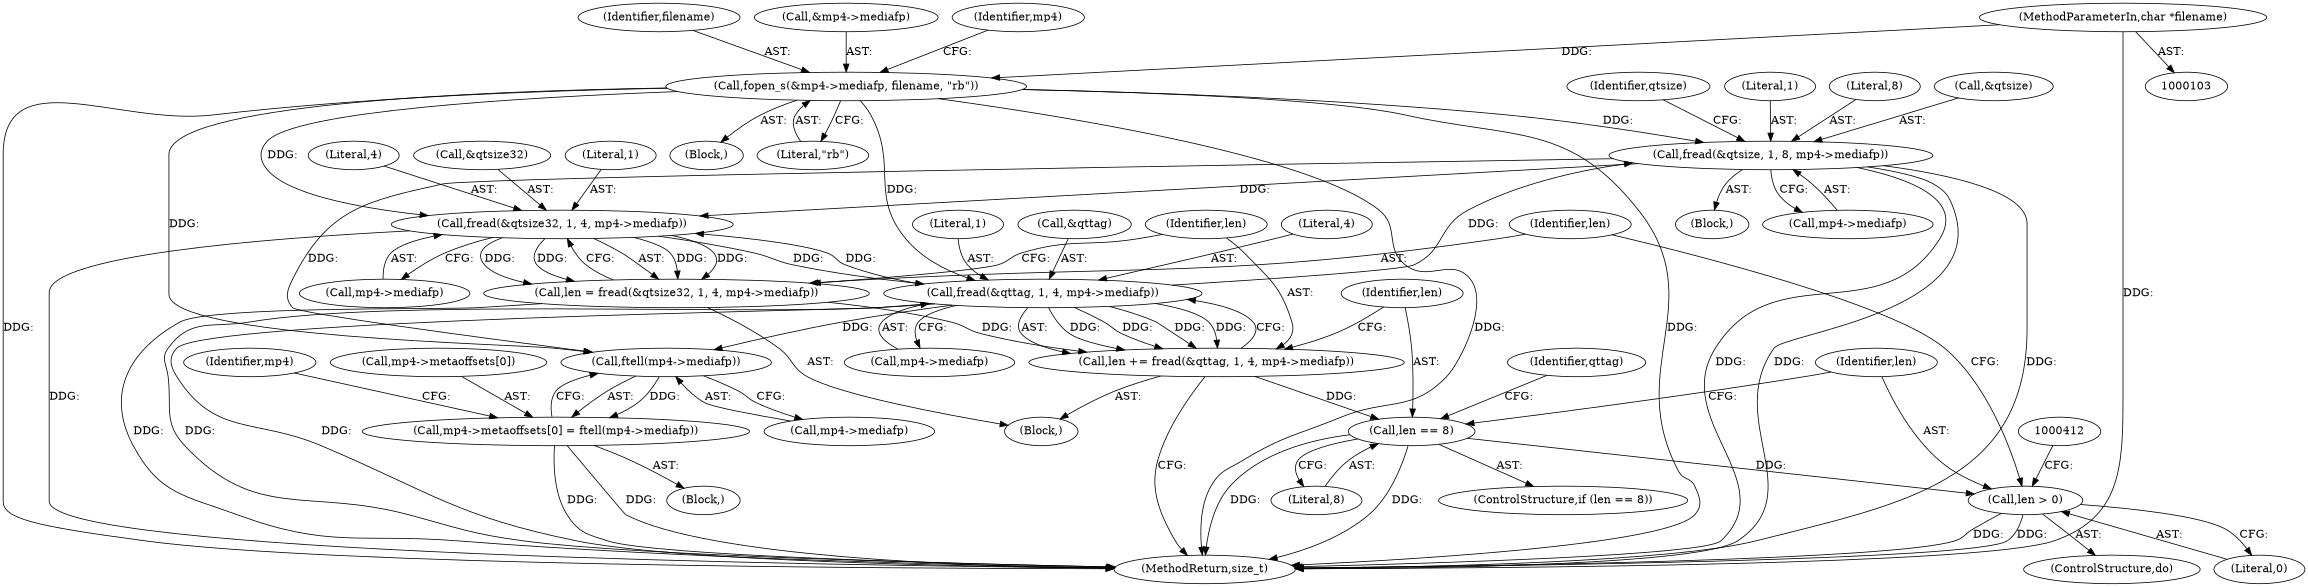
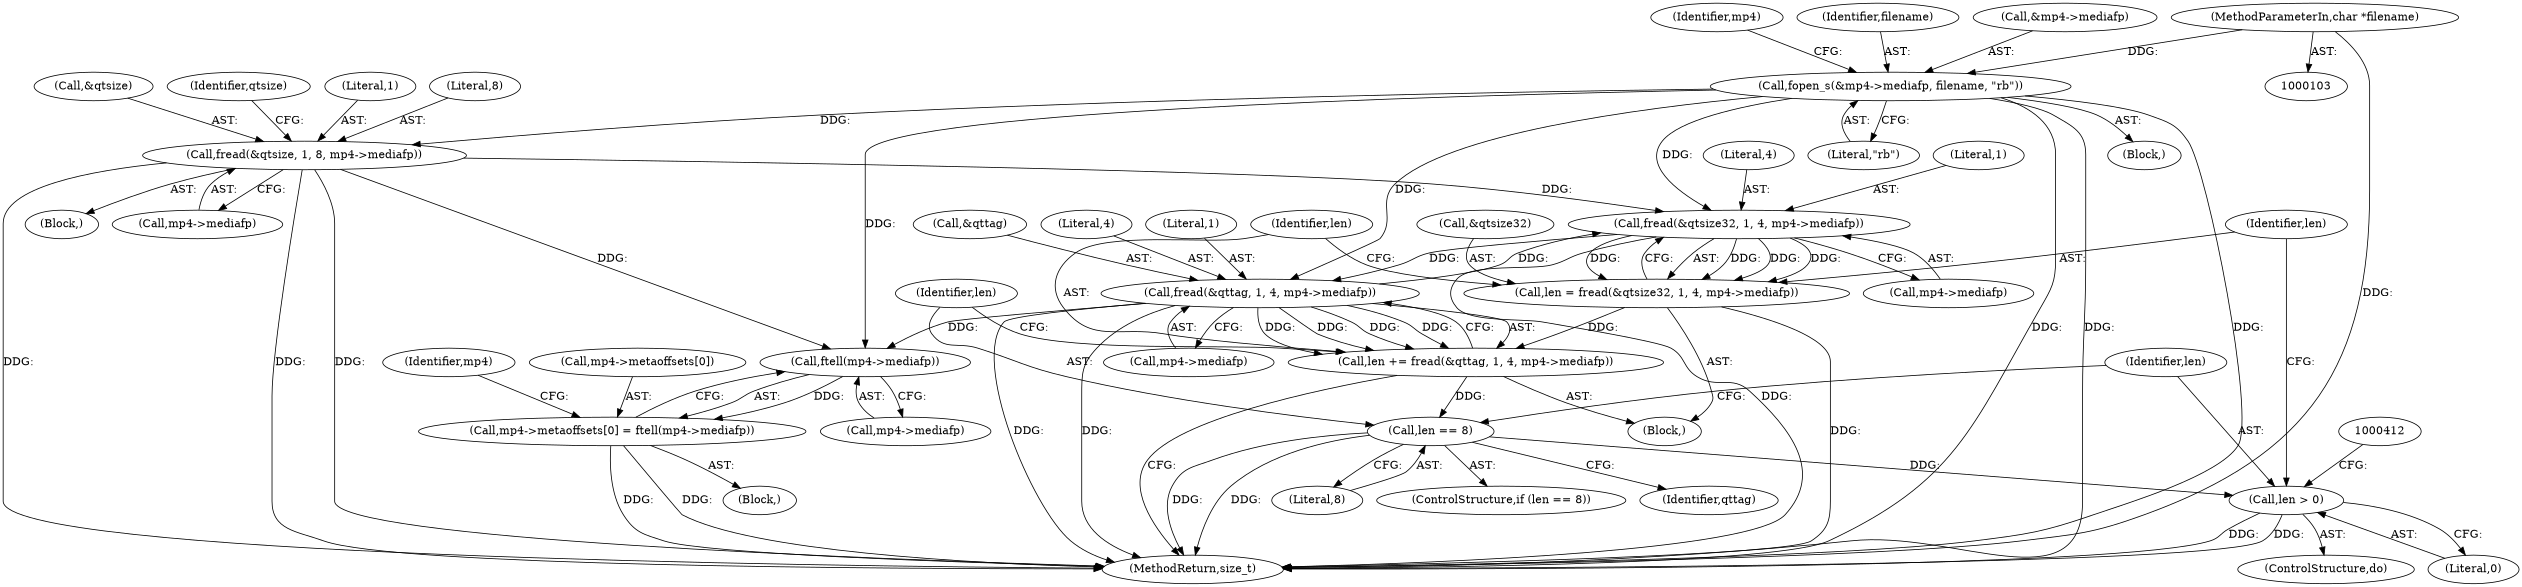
(519, 187) -> (1470, 266)
(1424, 259) -> none
(1498, 396) -> (1565, 465)
